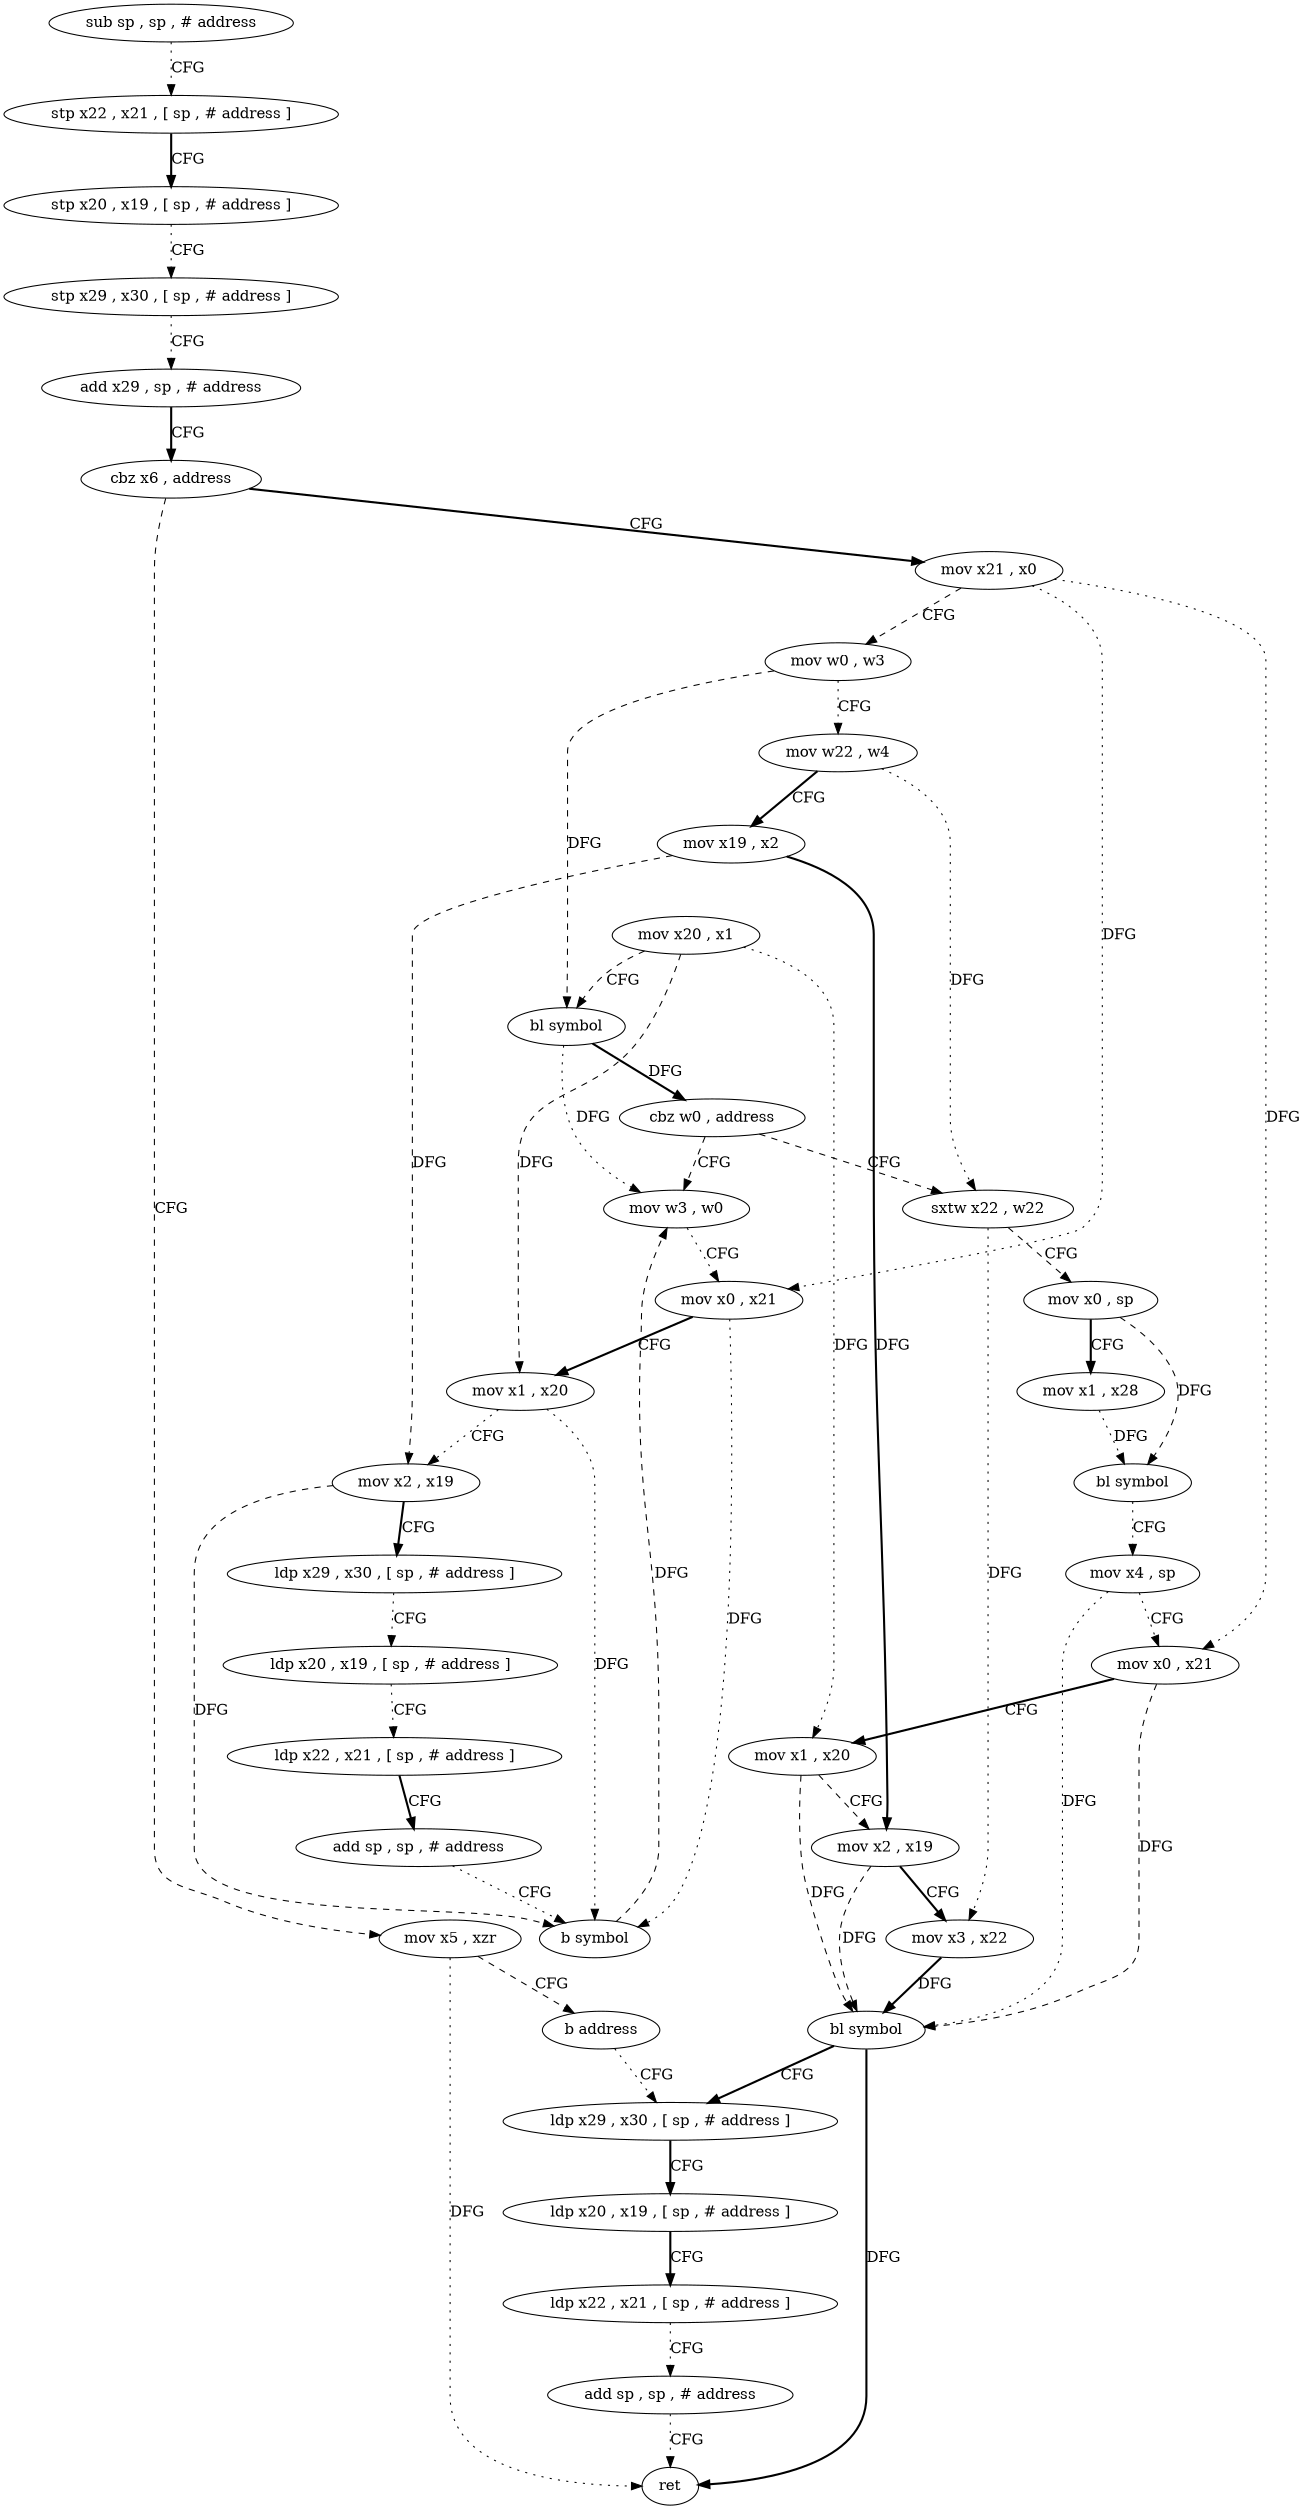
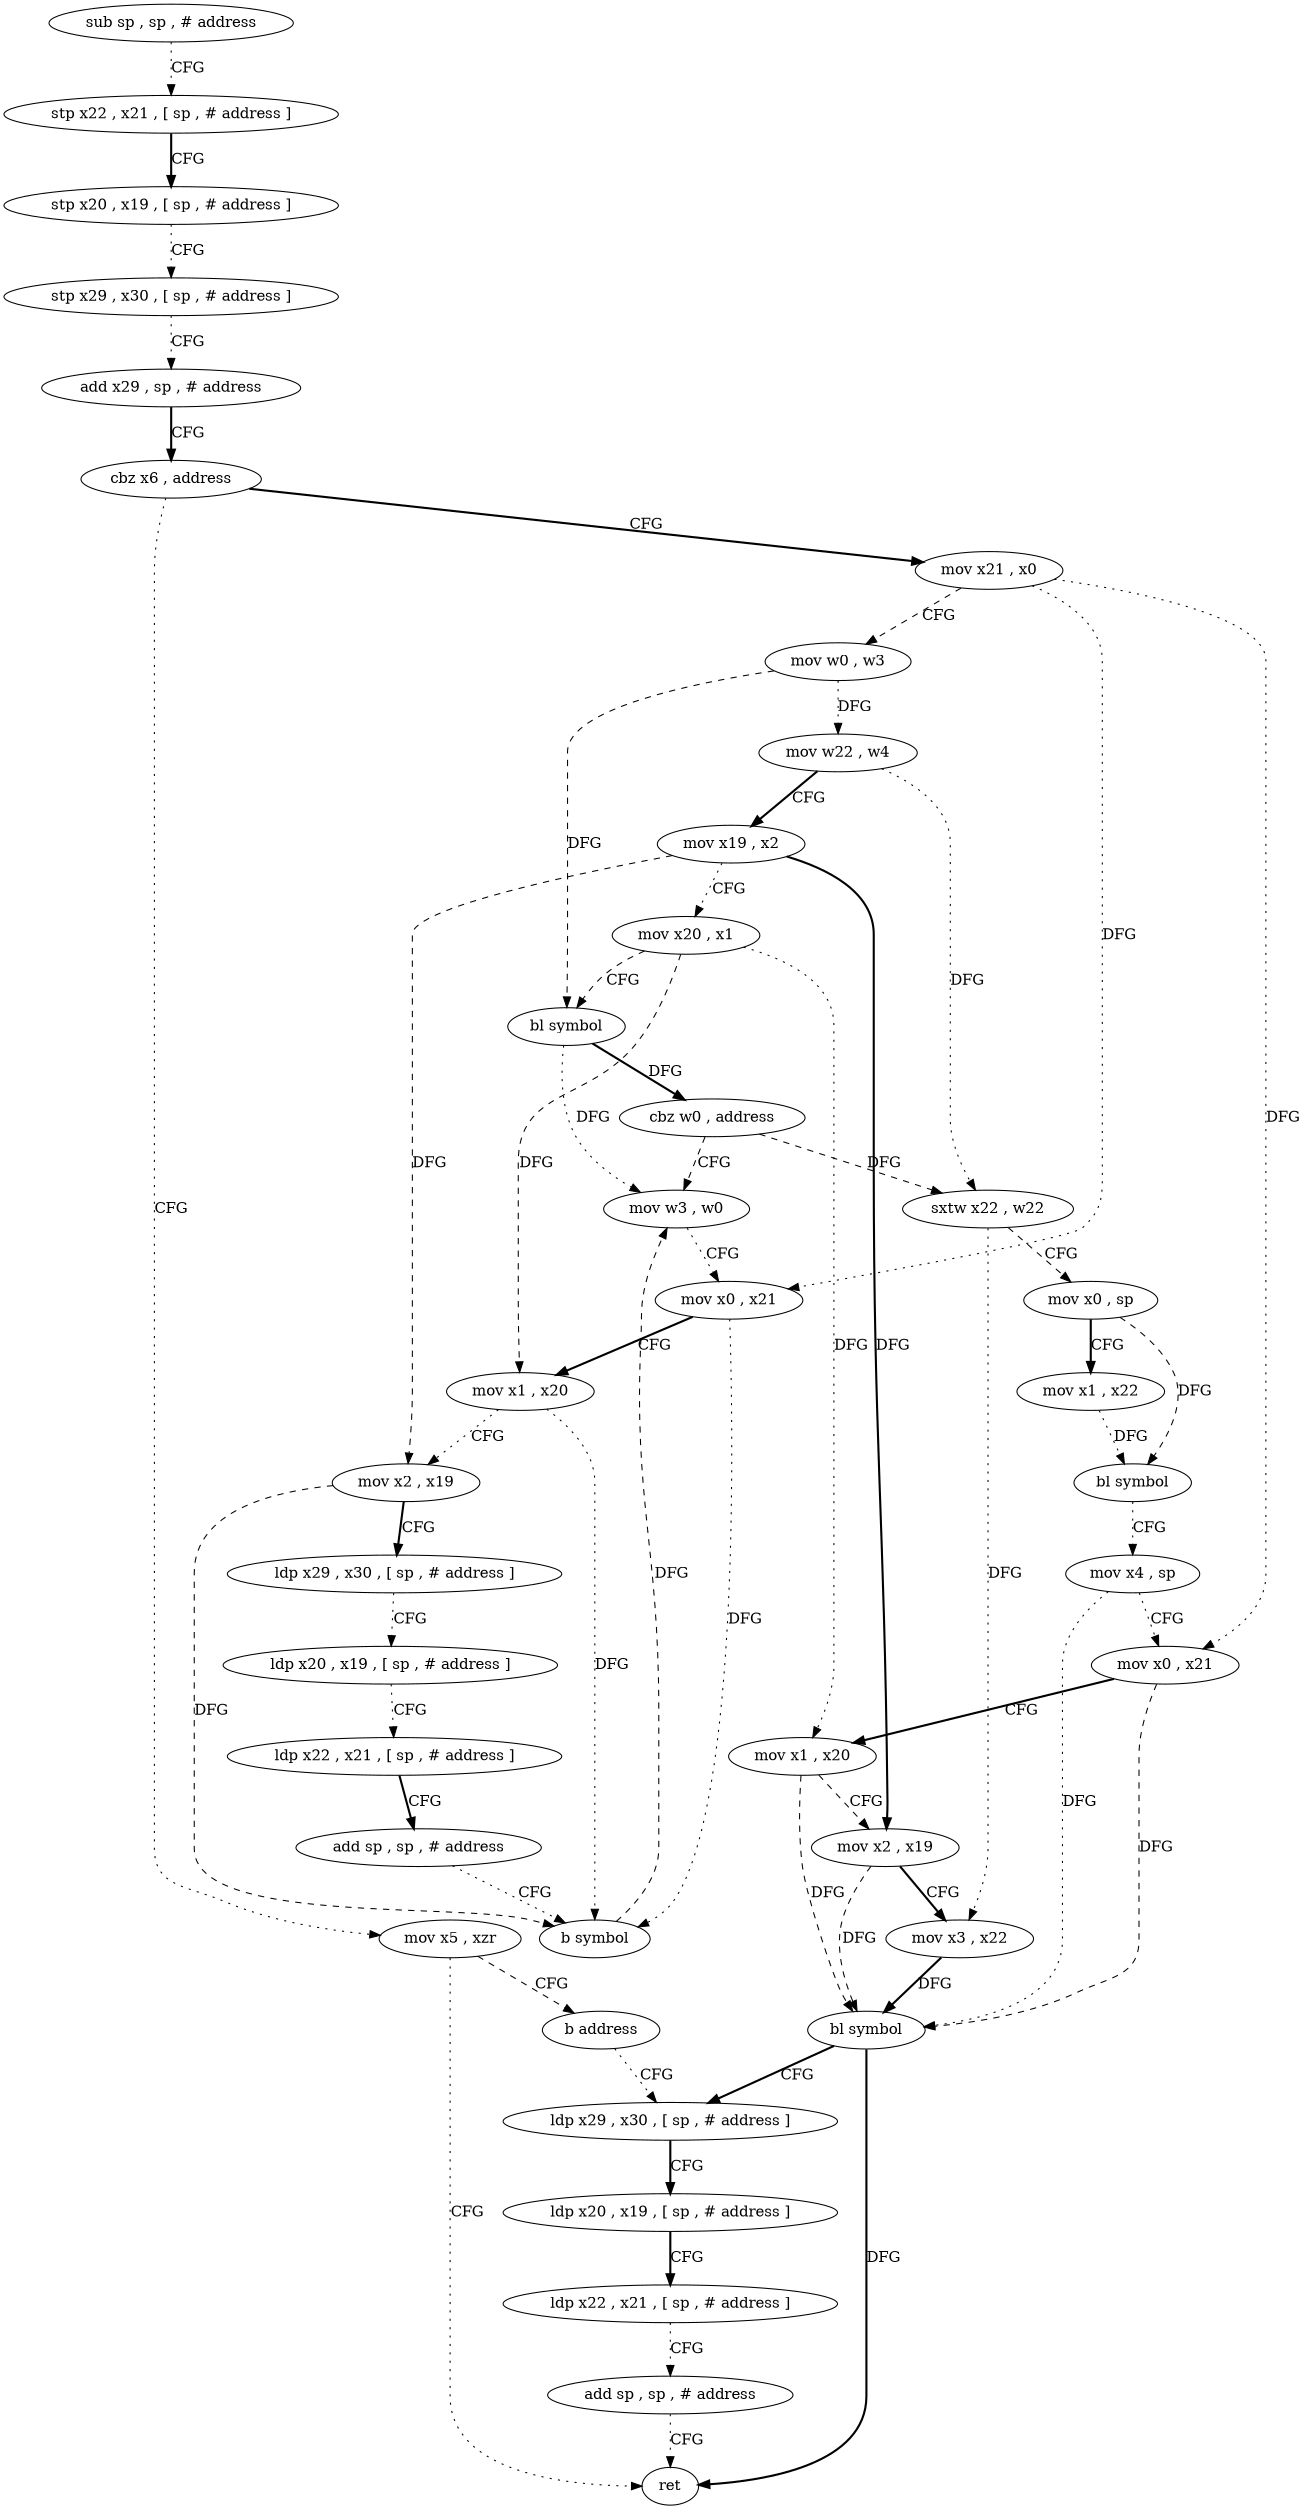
(855, 707) -> (855, 707)
none -> (711, 885)
(884, 1163) -> (884, 1163)
(154, 1295) -> (154, 1295)
(1091, 1392) -> (1091, 1392)
(467, 2213) -> (467, 2213)
